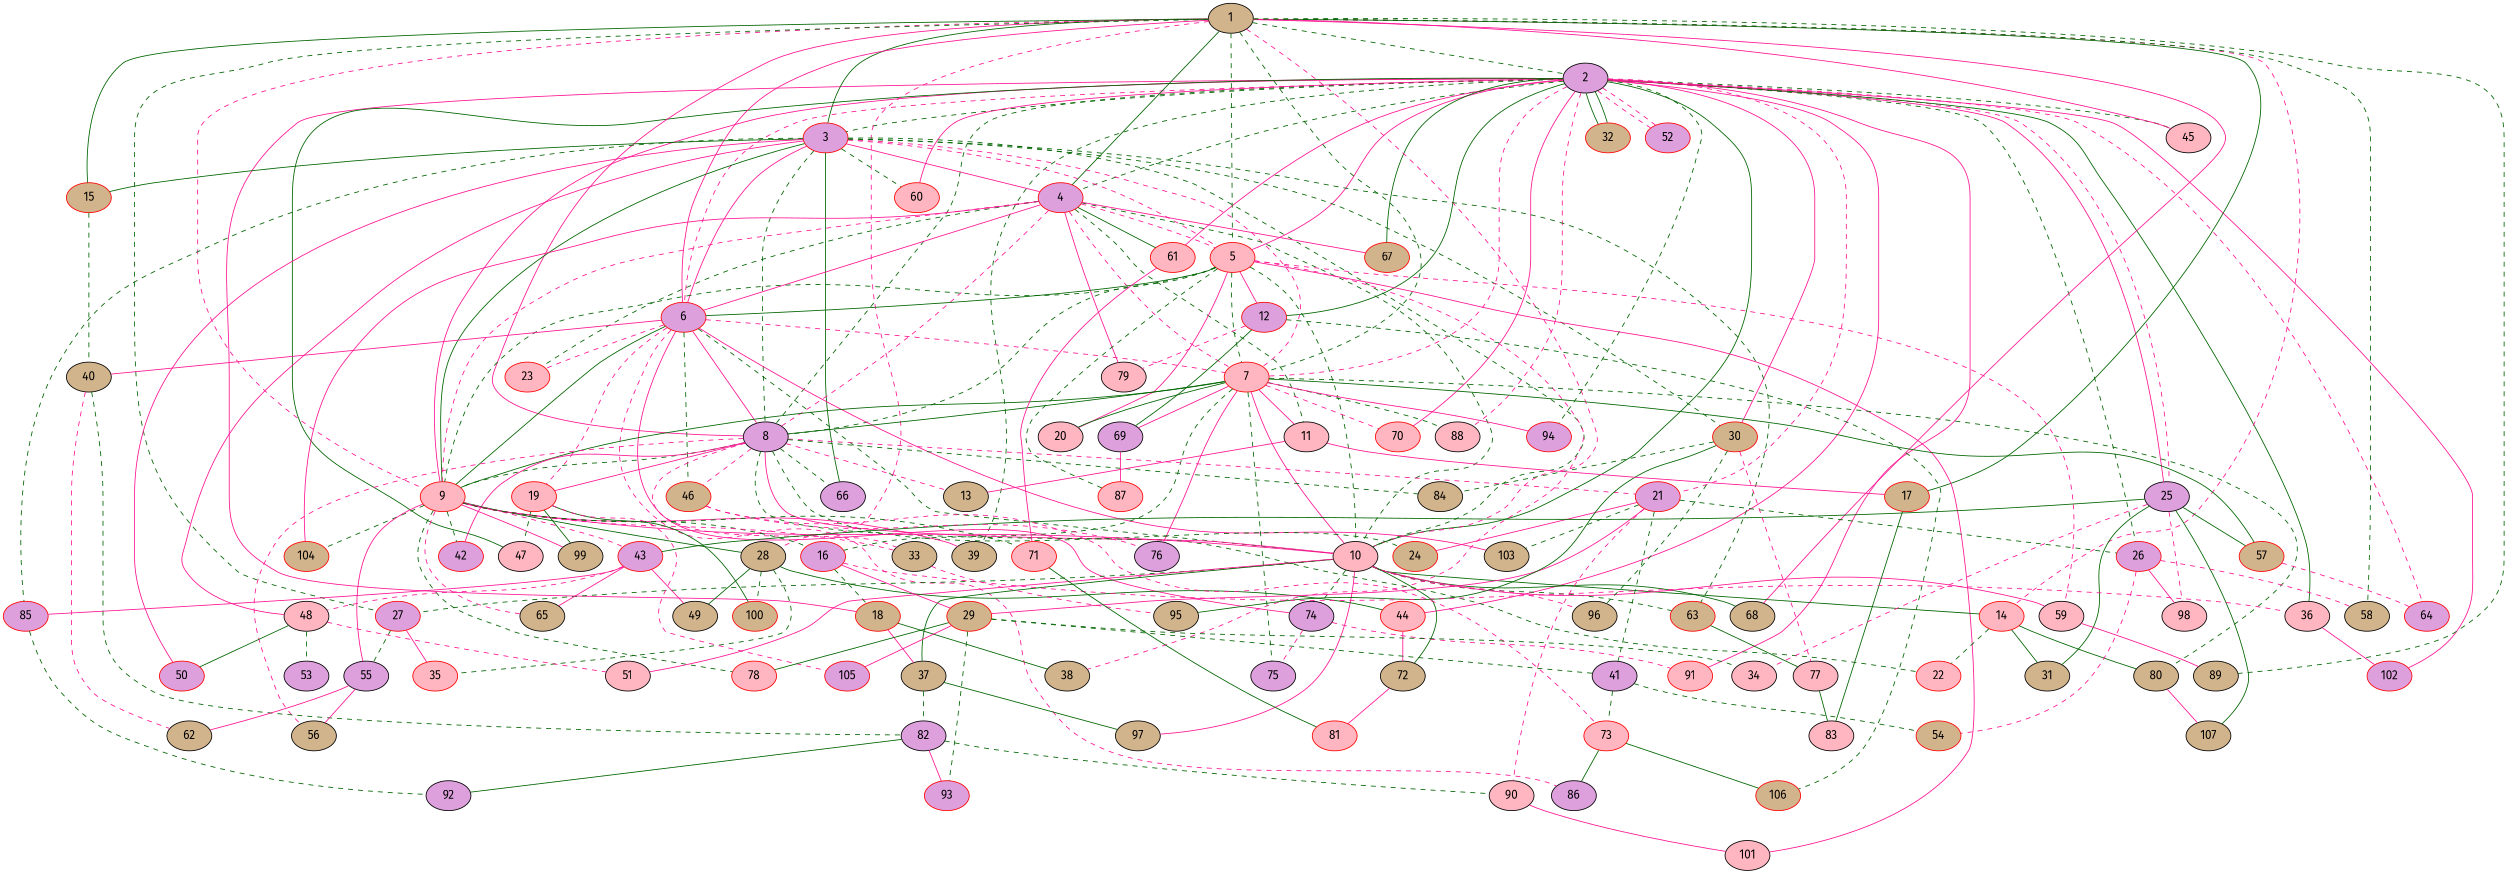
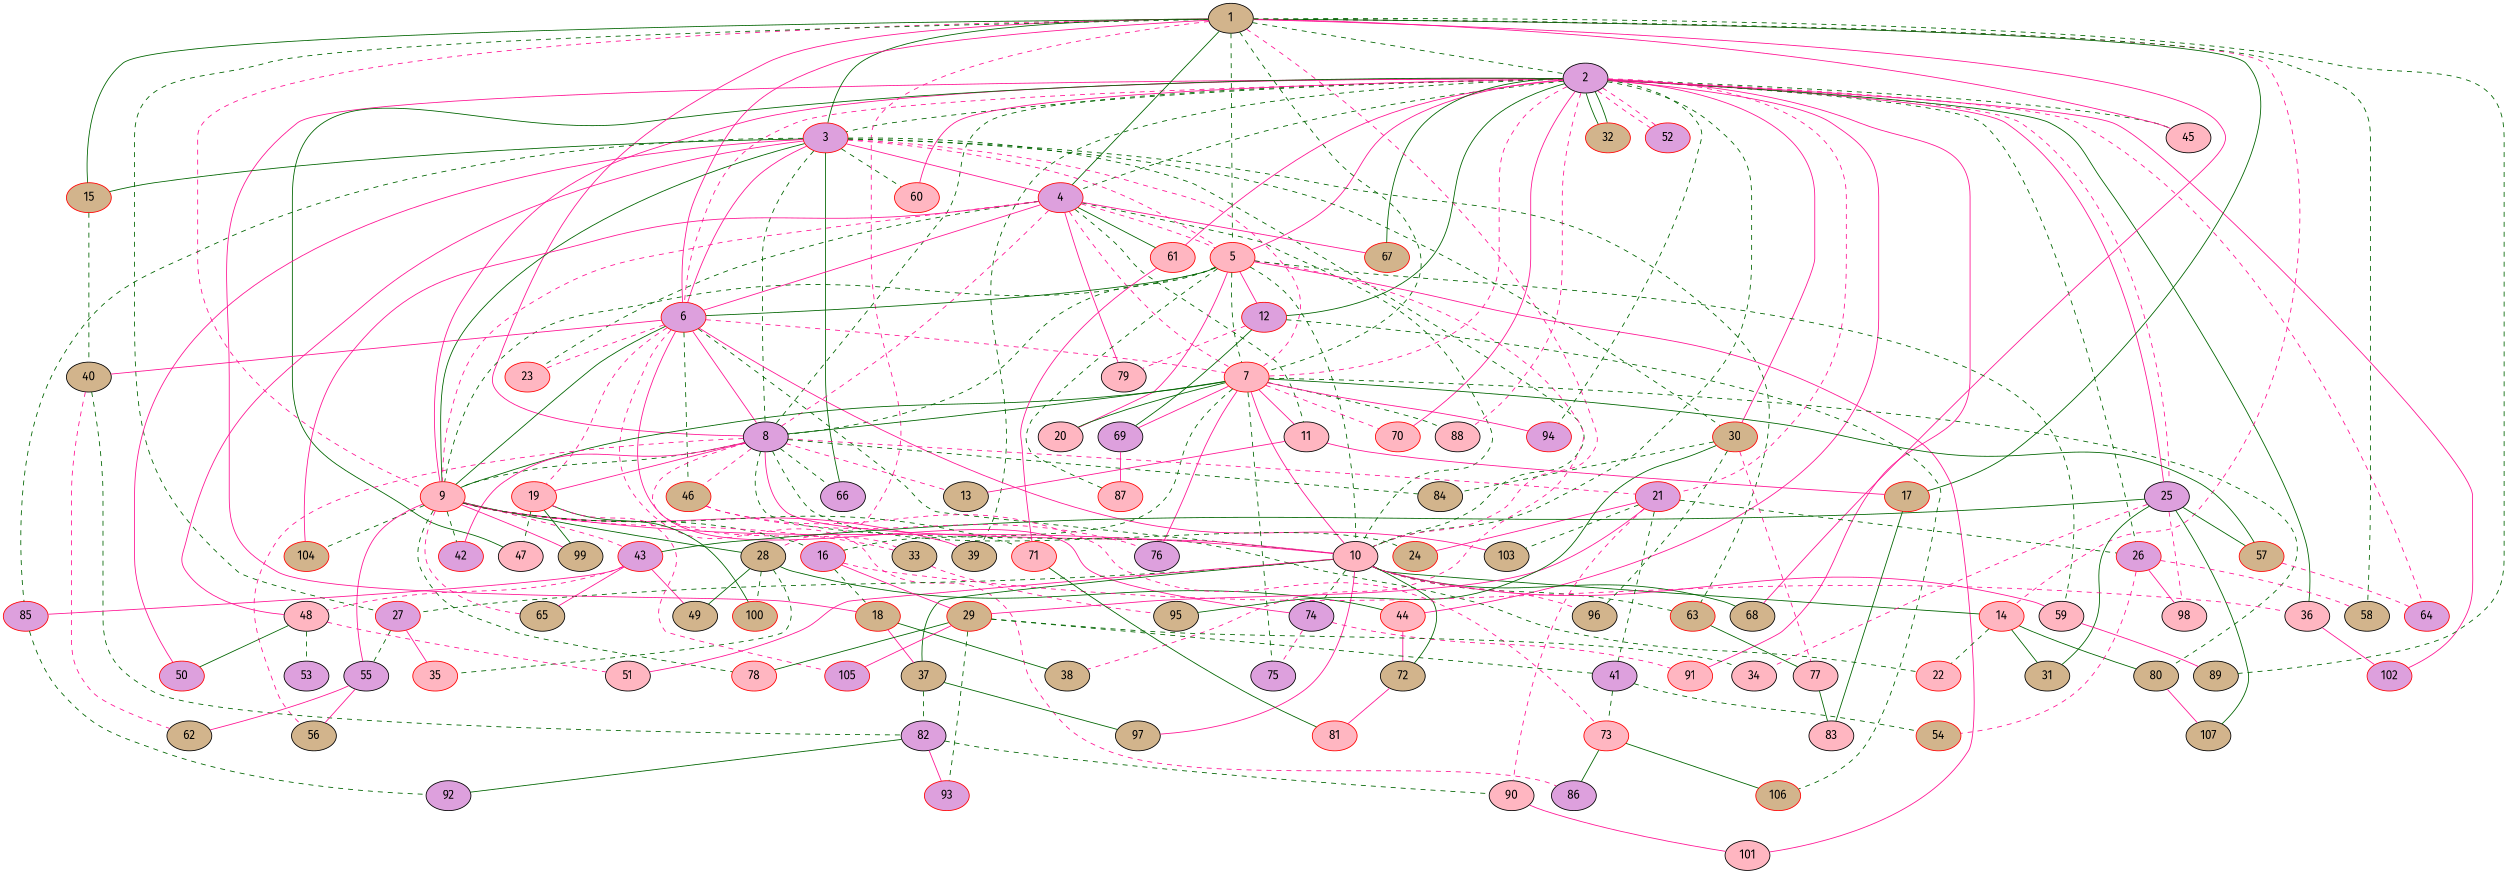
(1754, 313) -> (1754, 313)
(1724, 362) -> (1724, 362)
